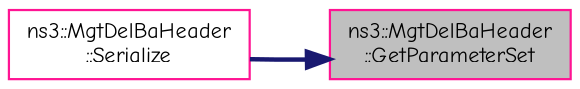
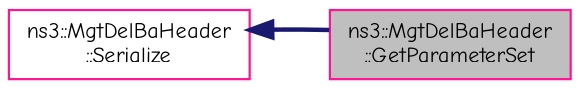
(278, 60) -> (301, 30)
